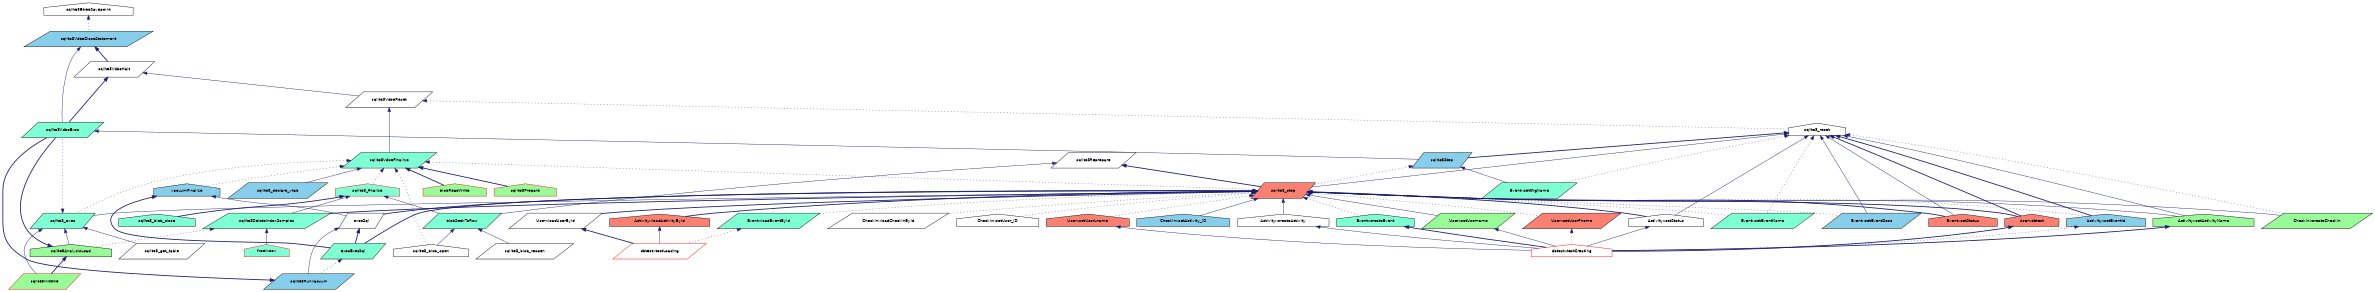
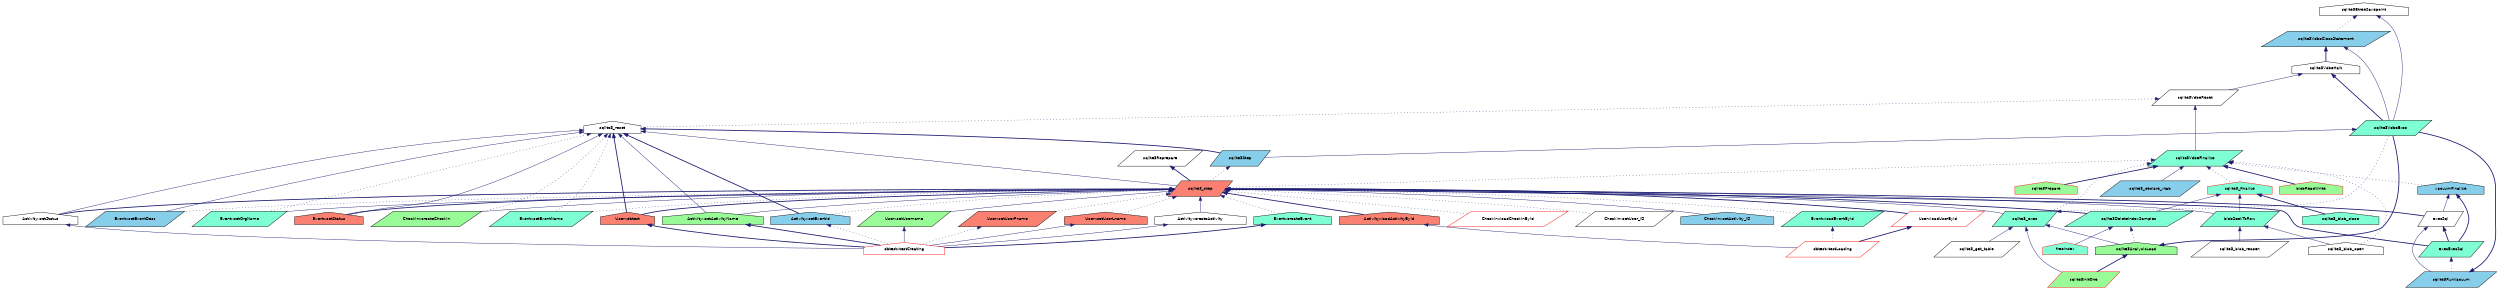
none -> (2402, 66)
(114, 69) -> (2326, 68)
(1486, 176) -> (728, 196)
(776, 184) -> (1722, 194)
(556, 221) -> (1938, 219)
(888, 221) -> (1508, 219)
(998, 221) -> (1624, 219)
